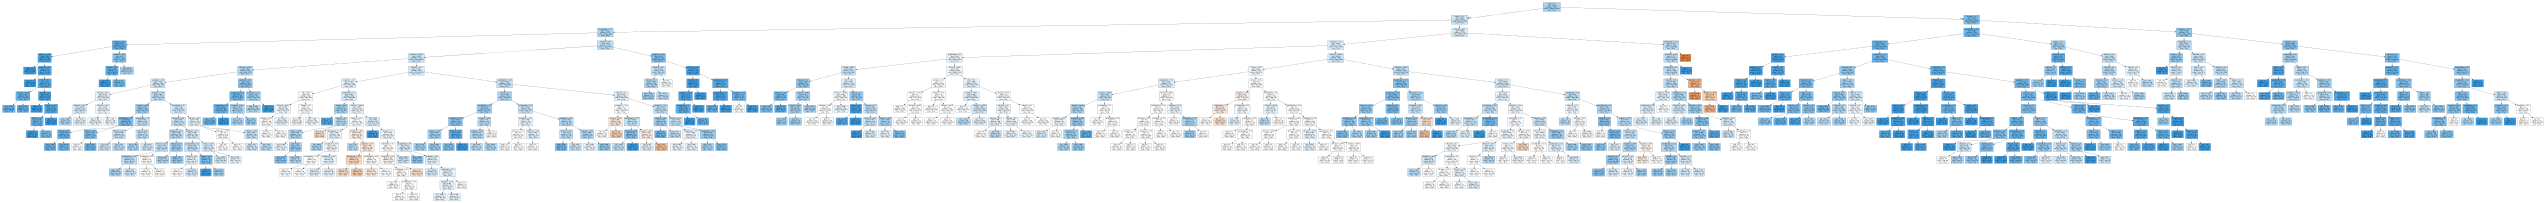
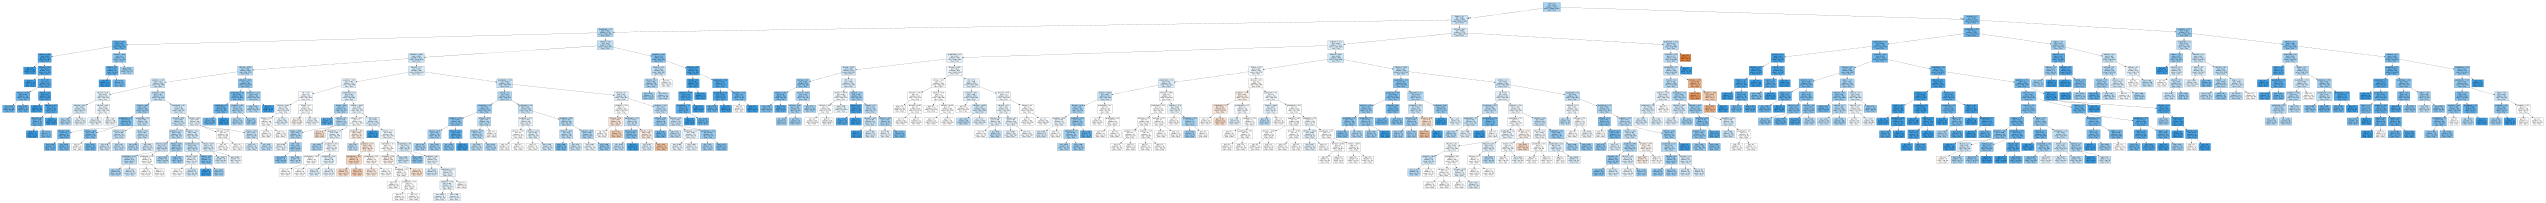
none -> (547, 147)
